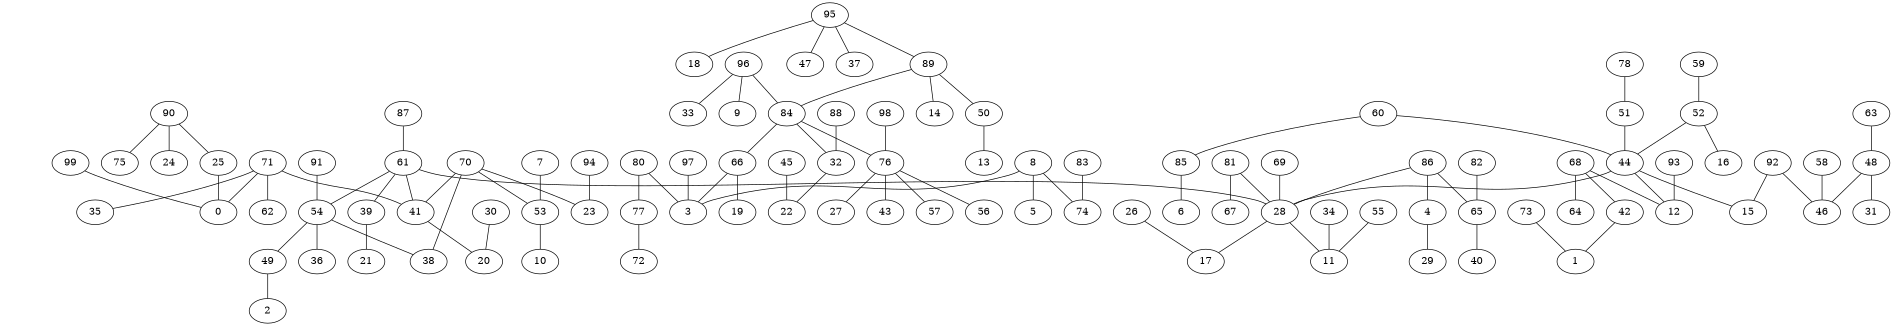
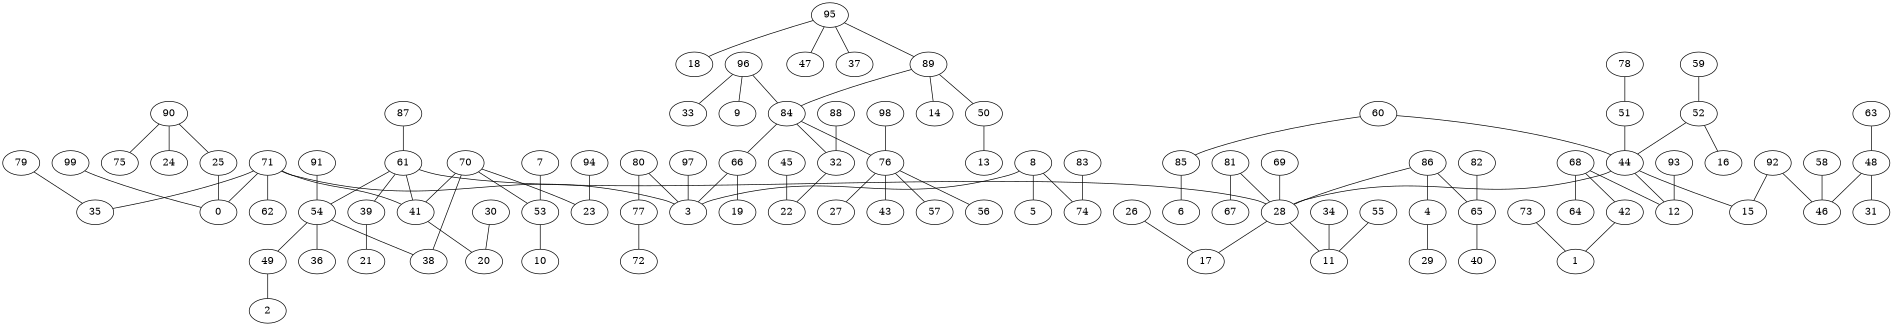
none -> (21, 163)
none -> (478, 188)
